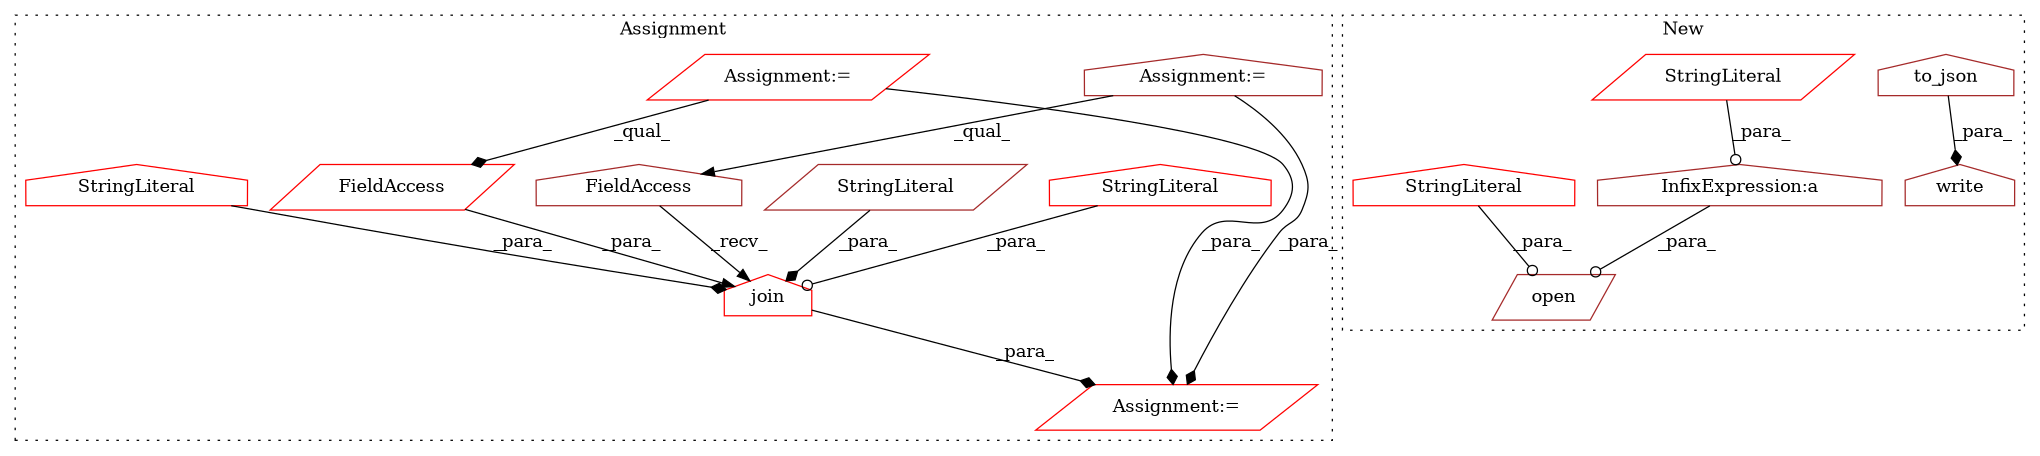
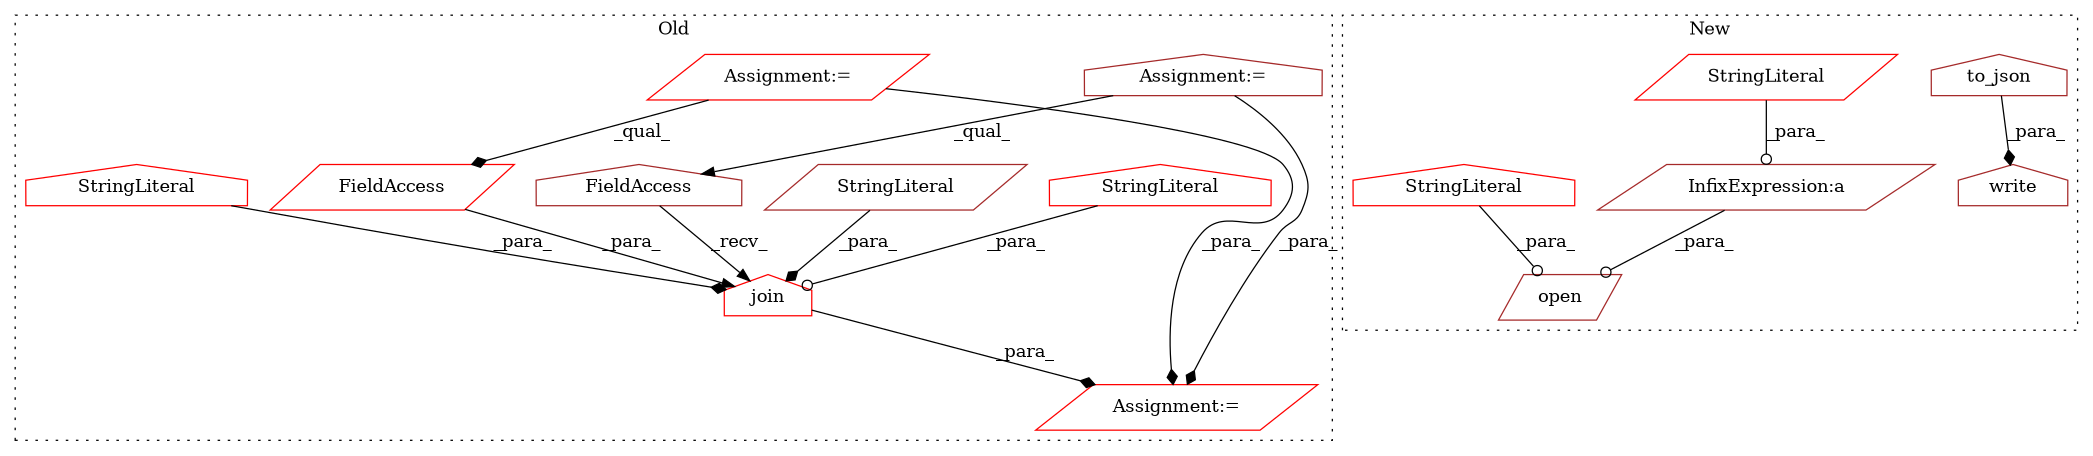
(674, 30) -> (674, 30)
(1740, 187) -> (1766, 187)
